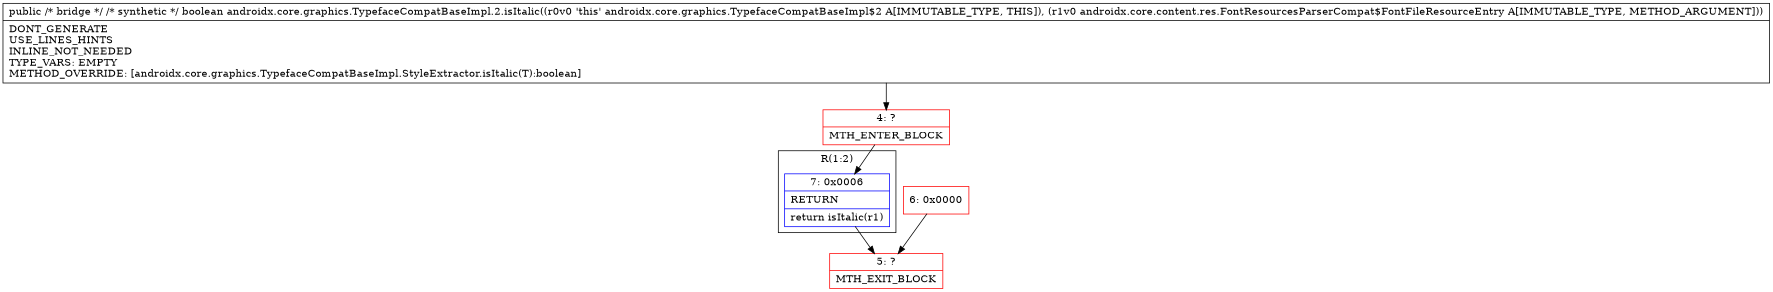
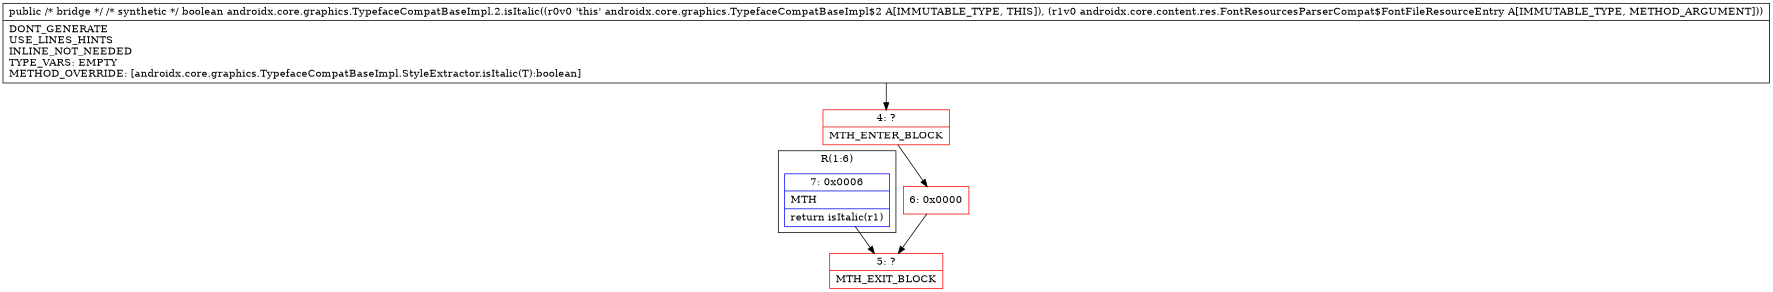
(867, 156) -> (910, 163)
(837, 159) -> (837, 159)
(815, 200) -> (804, 200)
